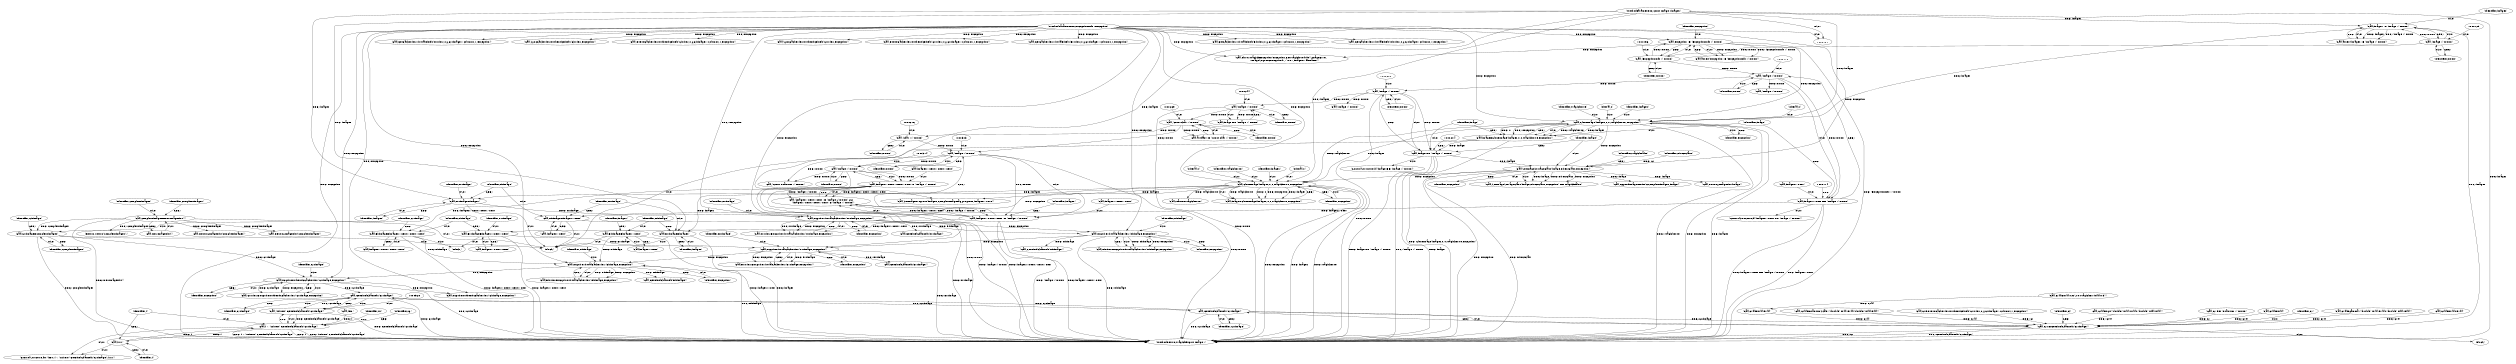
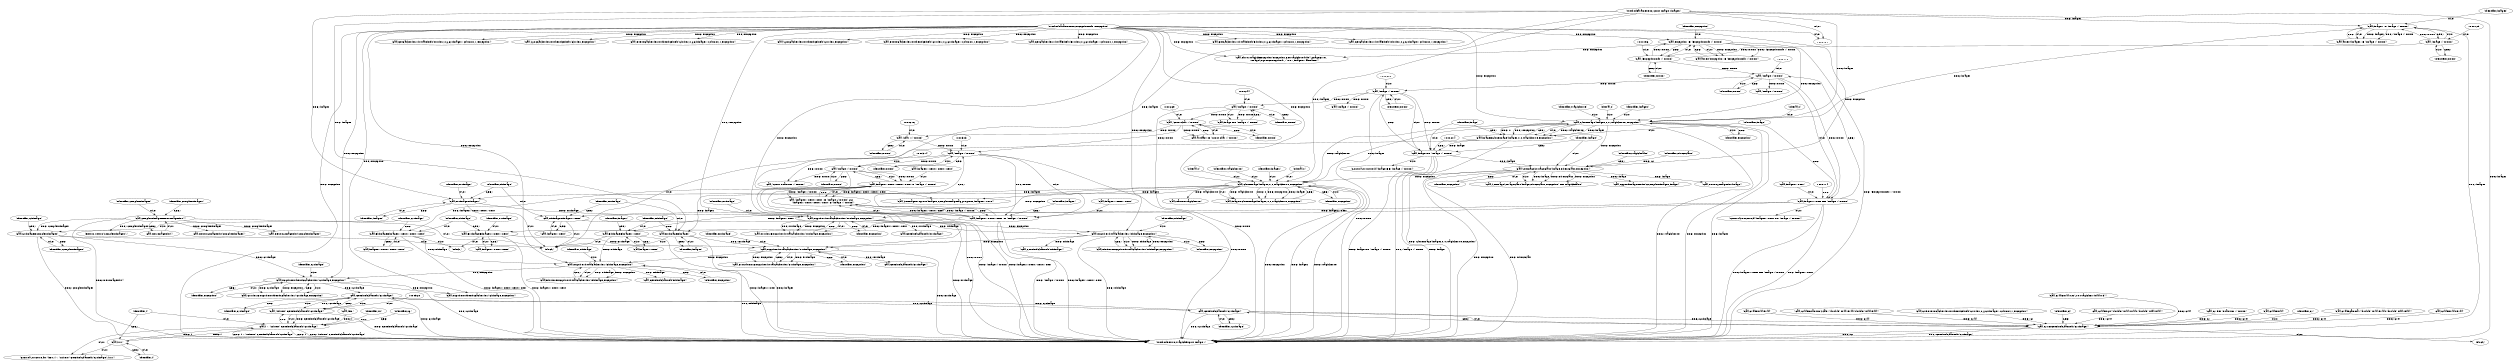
none -> (1212, 212)
(949, 226) -> (949, 226)
none -> (726, 242)
(774, 265) -> (774, 265)
(1906, 300) -> (2174, 316)
